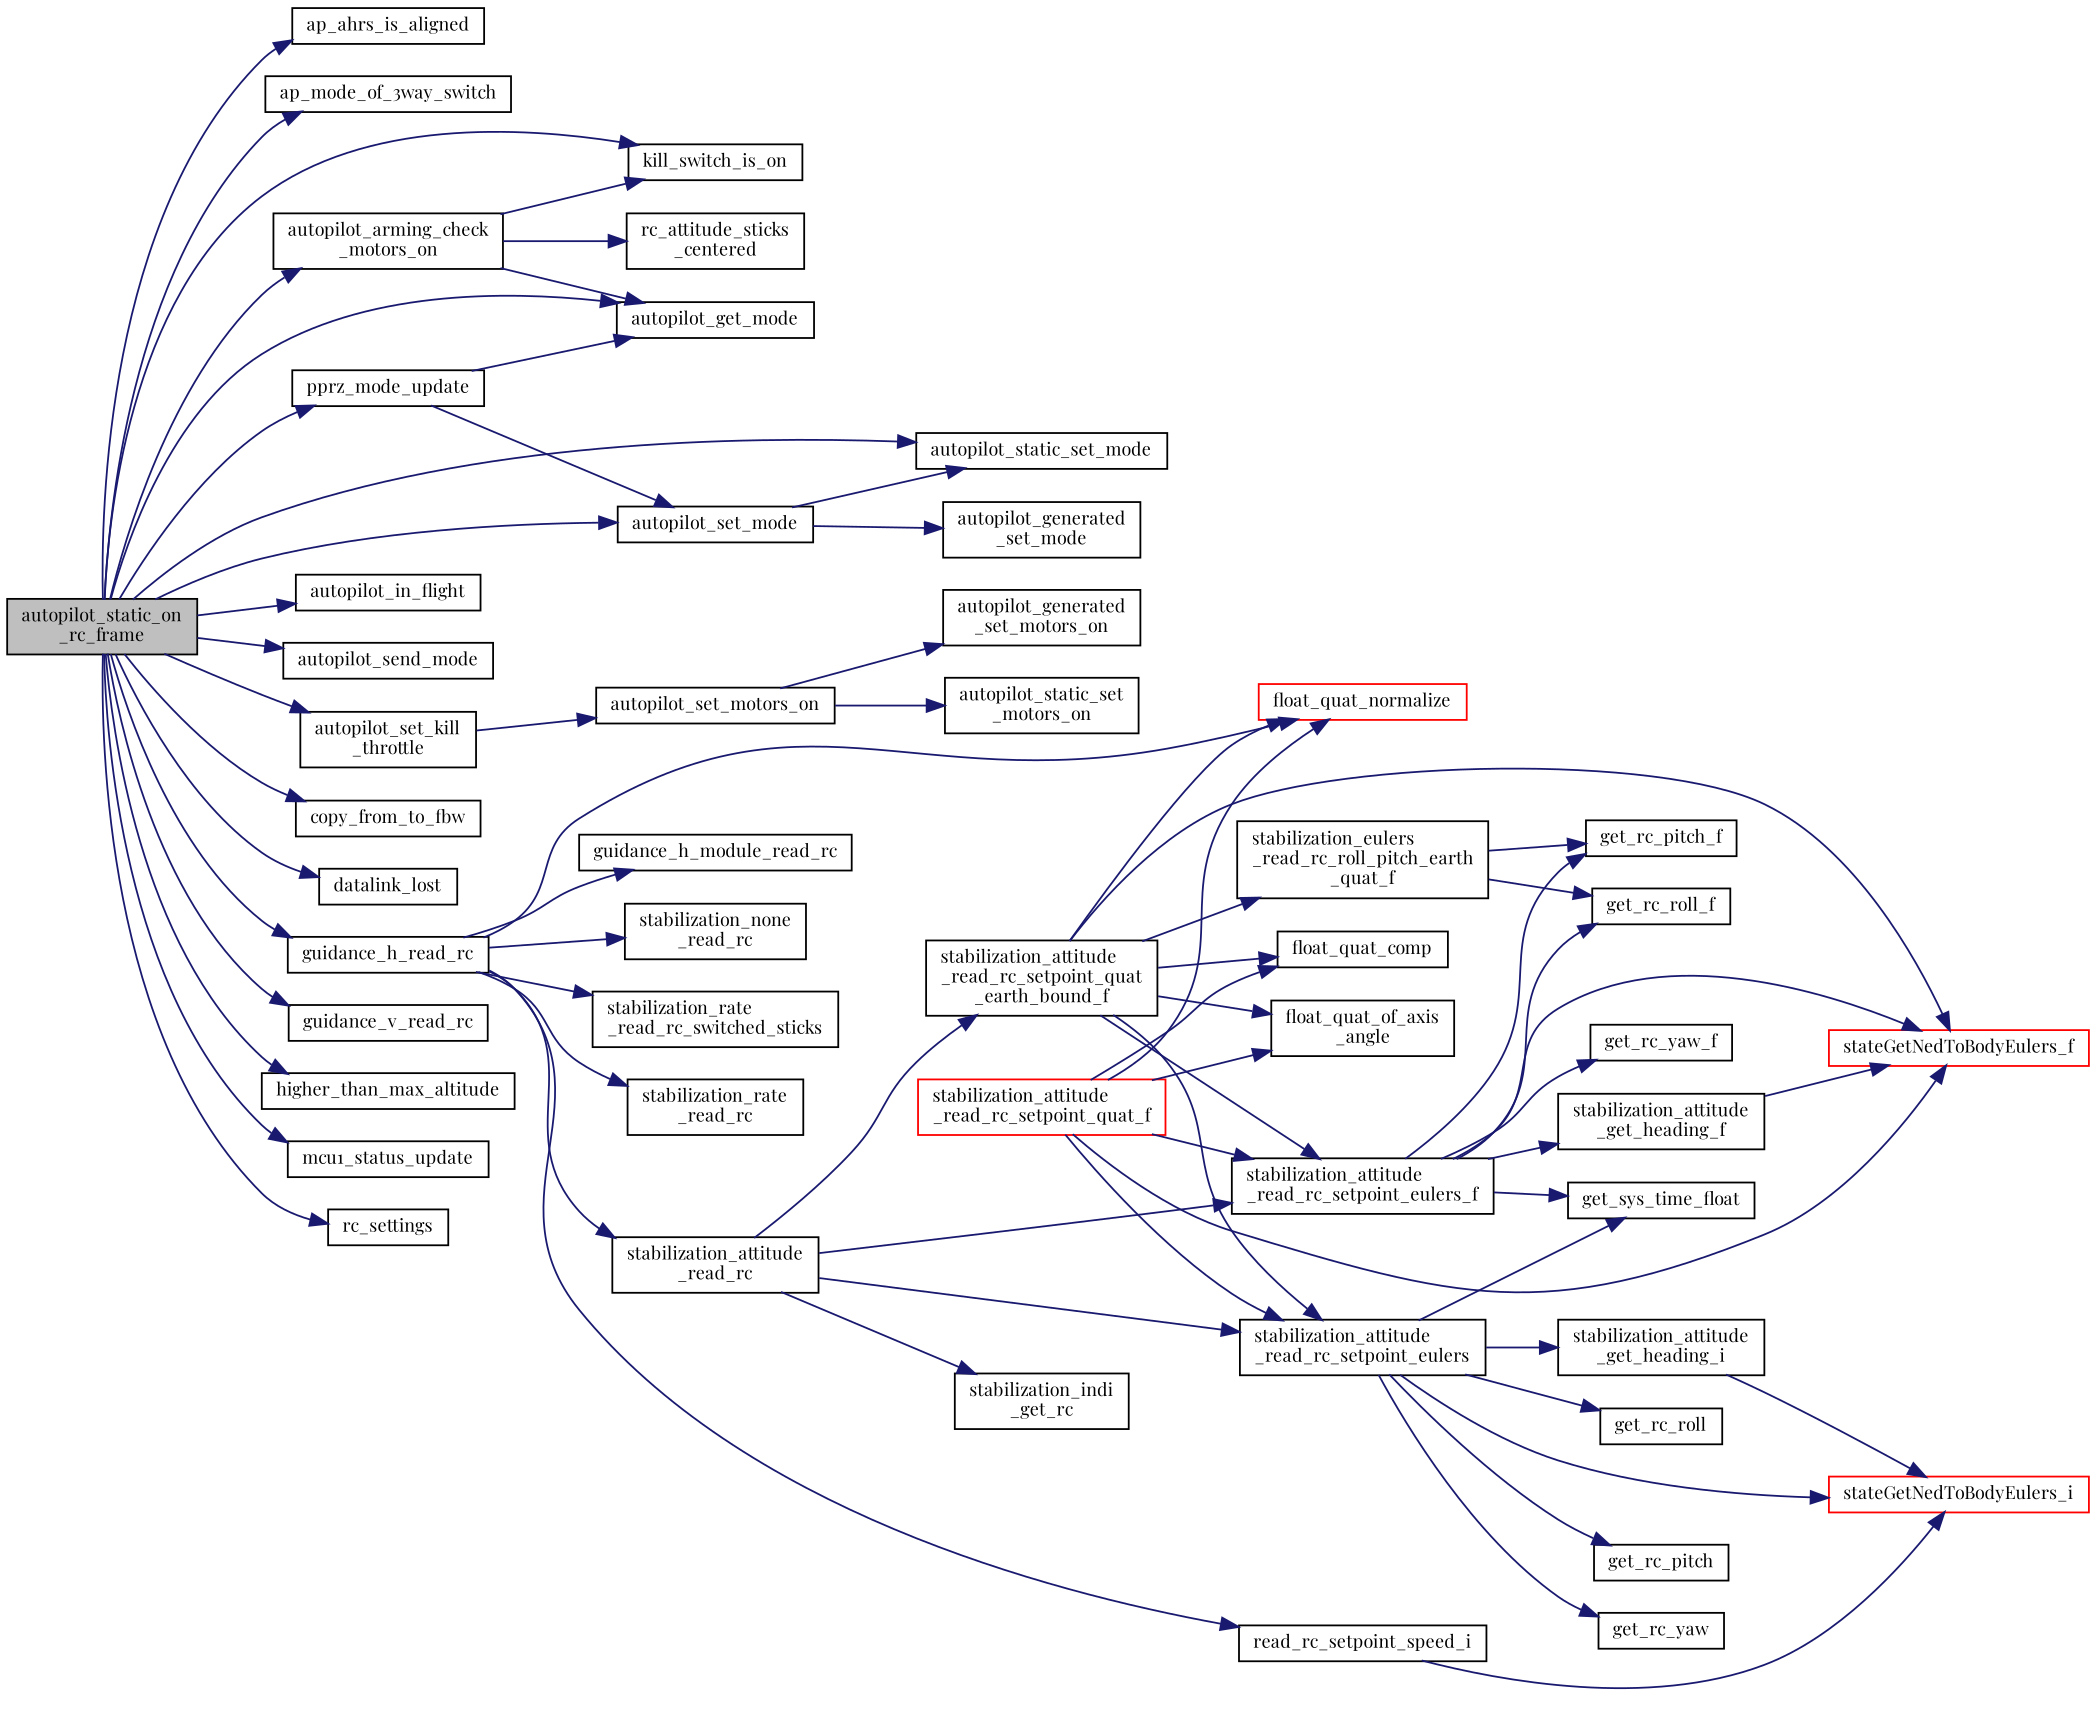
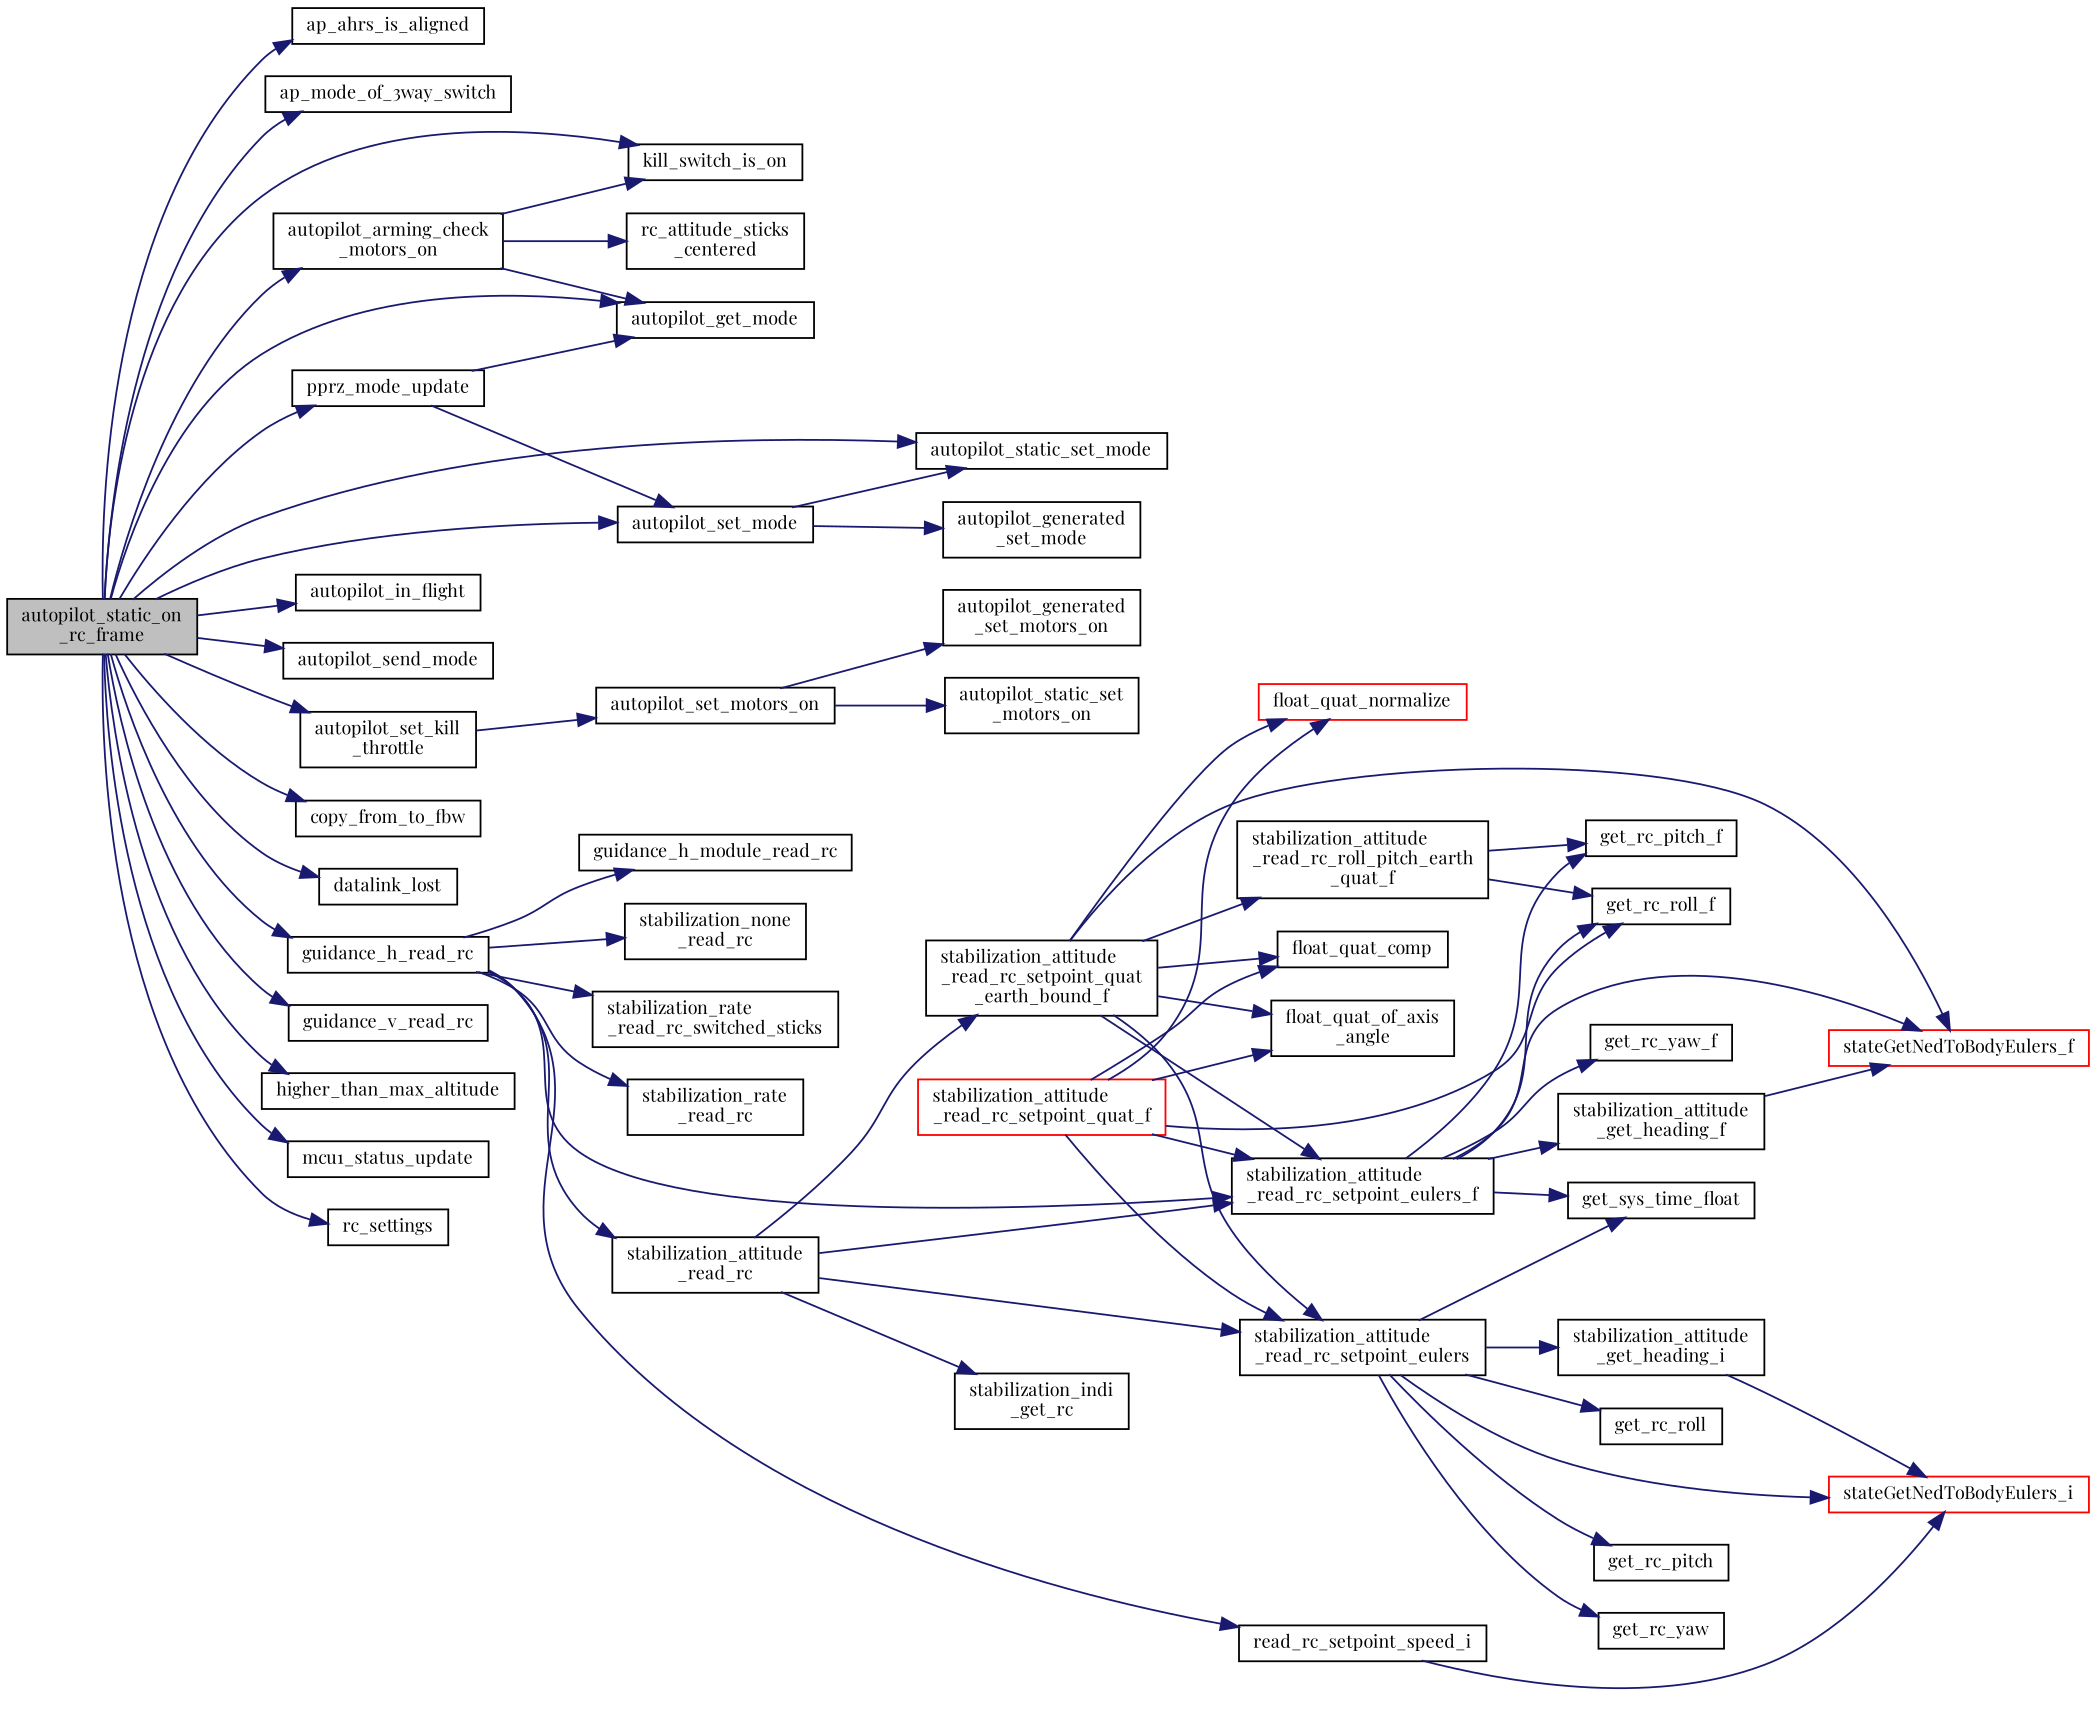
(845, 748) -> (764, 1200)
(1363, 860) -> (1363, 860)
(1521, 1291) -> (1424, 1103)
